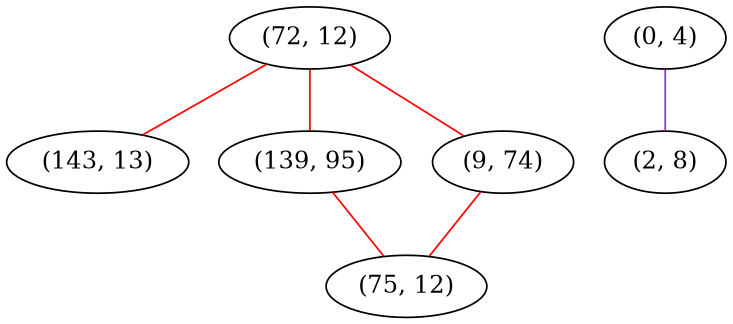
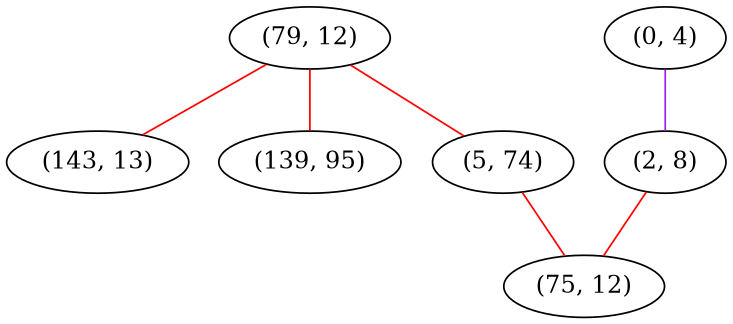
(310, 38) -> (310, 38)
(503, 162) -> (503, 162)
(358, 224) -> (625, 224)
